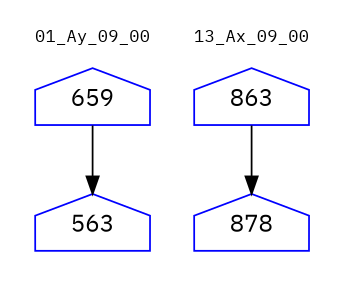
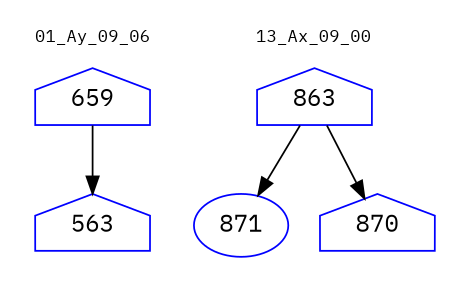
(93, 38) -> (93, 38)
none -> (241, 225)
(252, 225) -> (377, 225)
